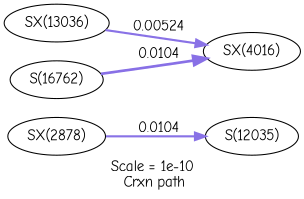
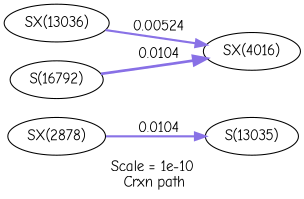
(57, 80) -> (57, 80)
(252, 136) -> (252, 136)
